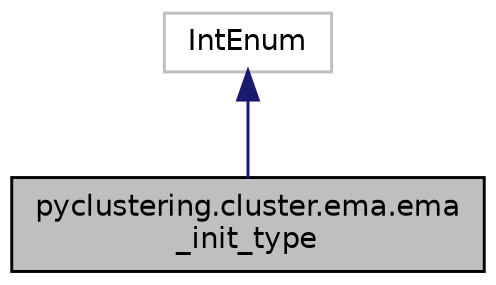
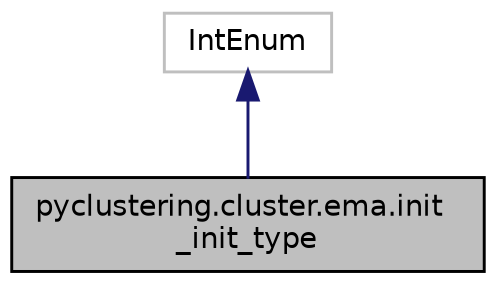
(248, 225) -> (248, 225)
